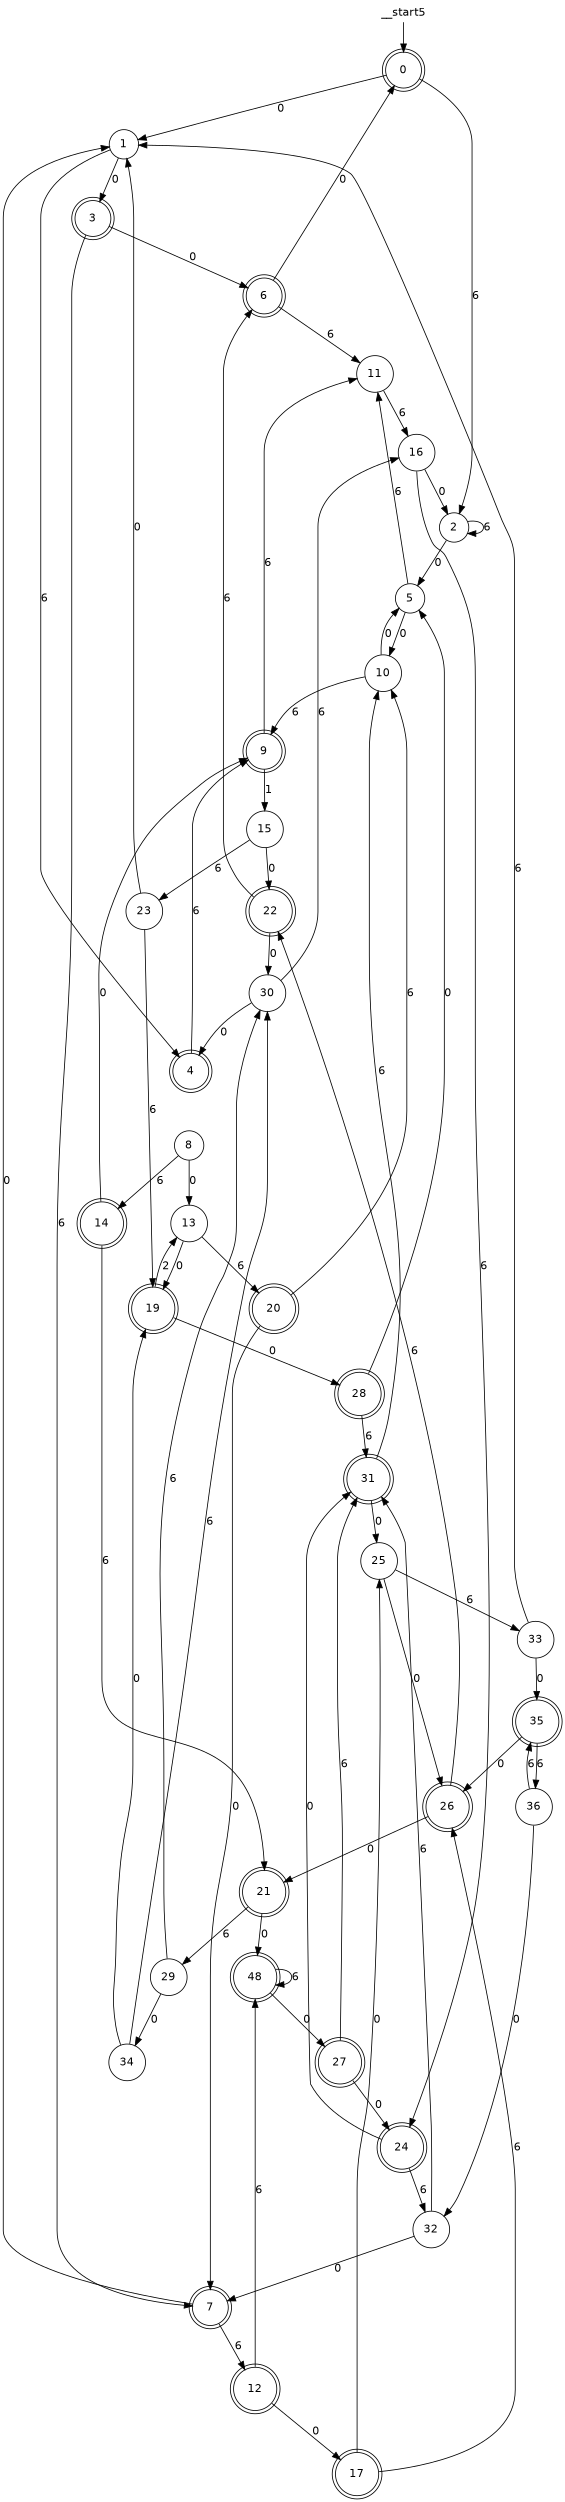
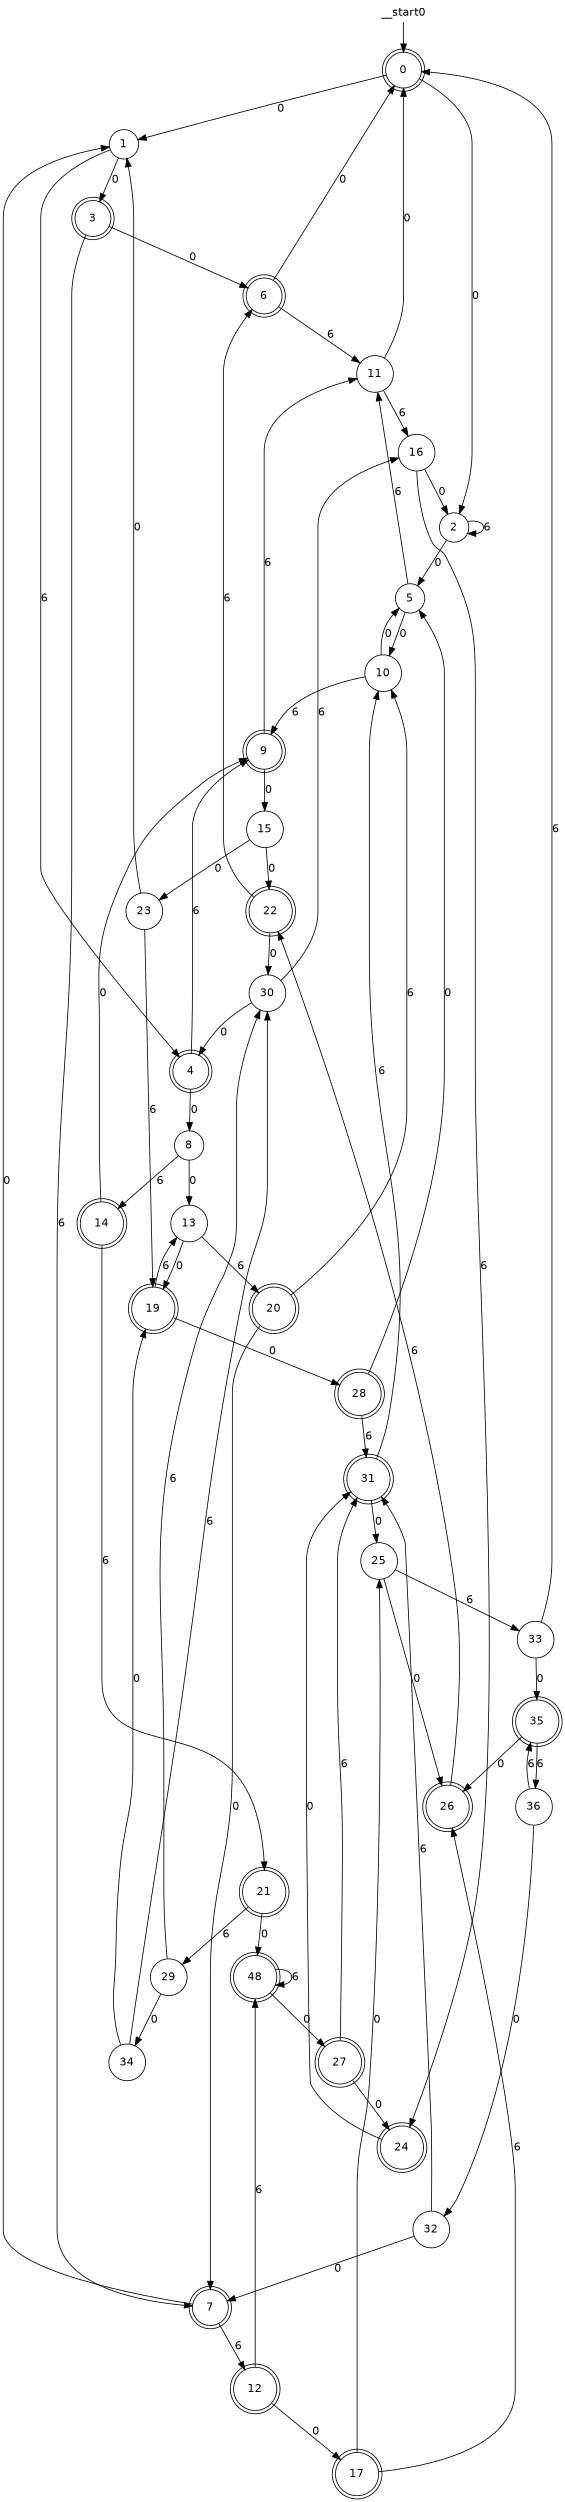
(404, 13) -> (404, 13)
none -> (404, 229)
(476, 296) -> (476, 296)
(514, 778) -> (552, 806)
(269, 790) -> (269, 790)
(218, 869) -> (218, 869)
none -> (190, 1106)
(166, 1266) -> (166, 1266)
(360, 1848) -> none
(416, 2186) -> none
